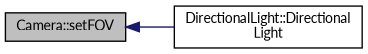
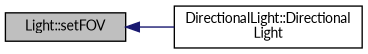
(66, 27) -> (66, 27)
